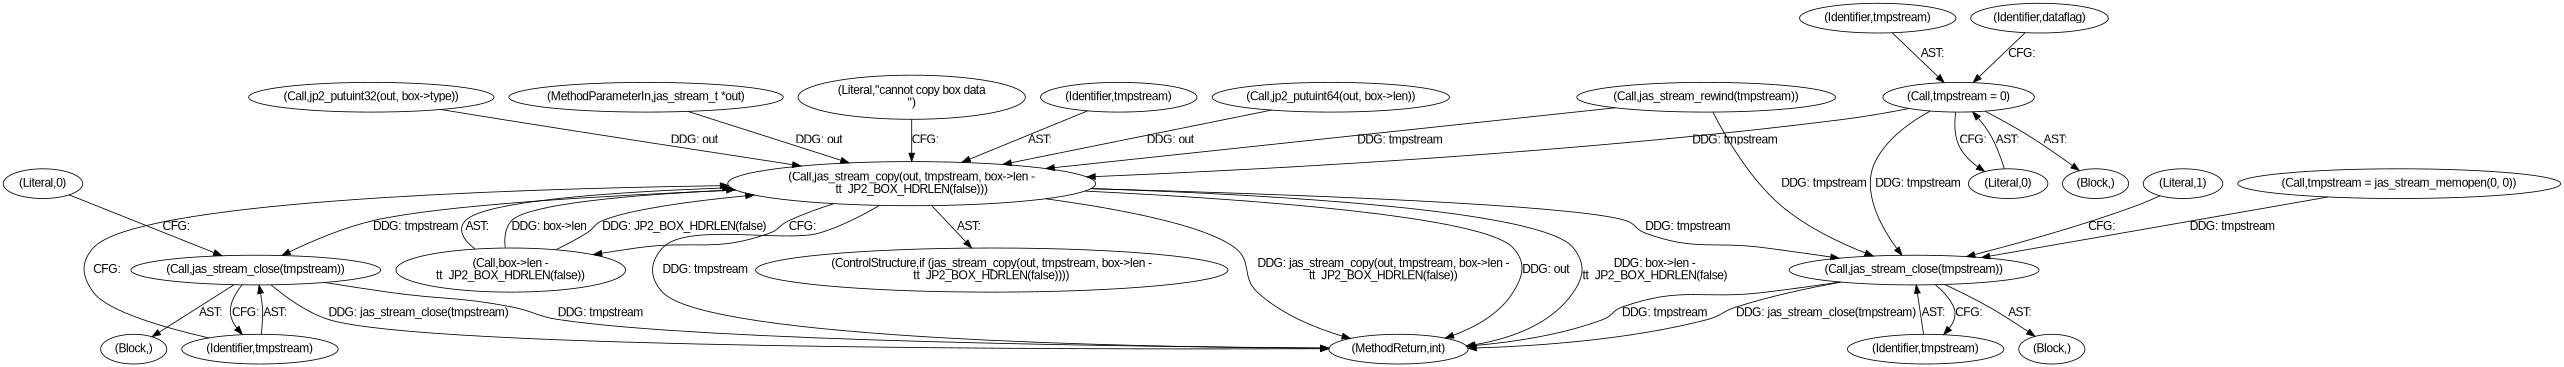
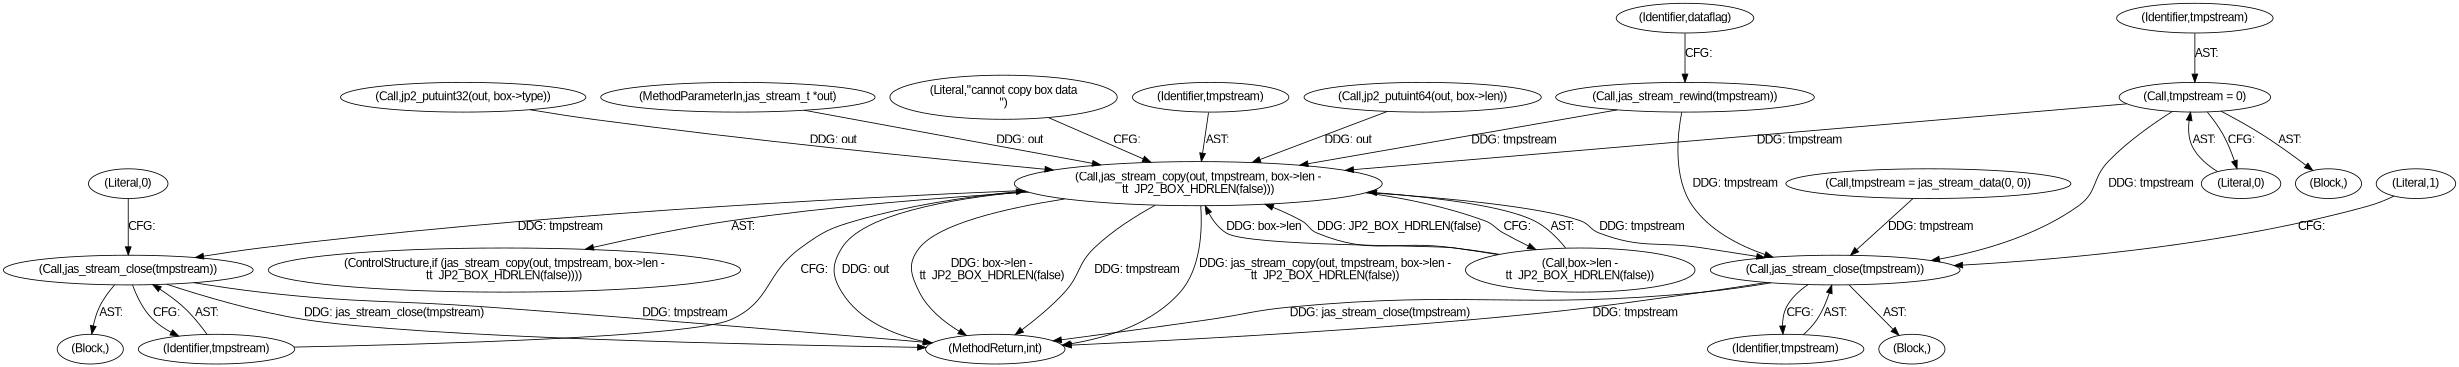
(2002, 55) -> (1685, 53)
(2399, 184) -> (1928, 184)
